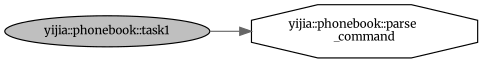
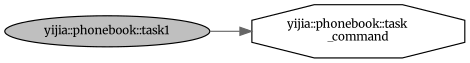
(365, 31) -> (358, 31)
